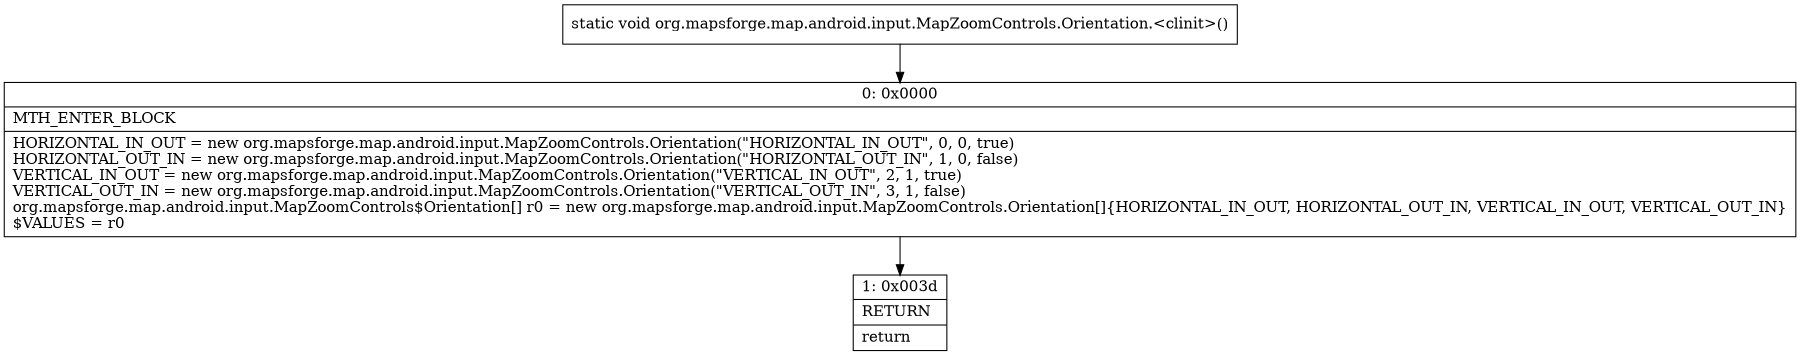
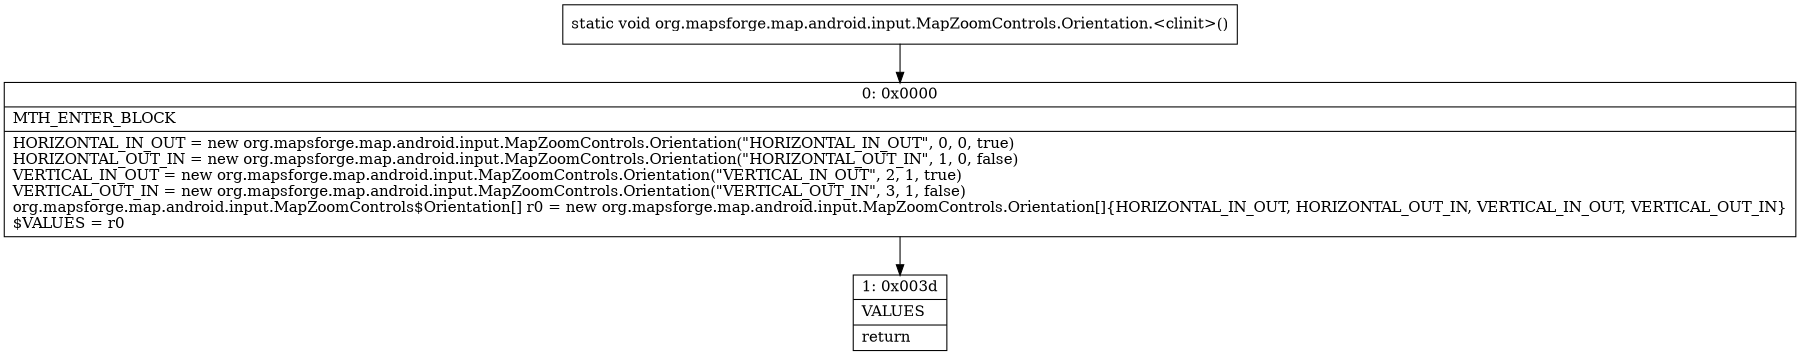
(896, 312) -> (894, 312)
